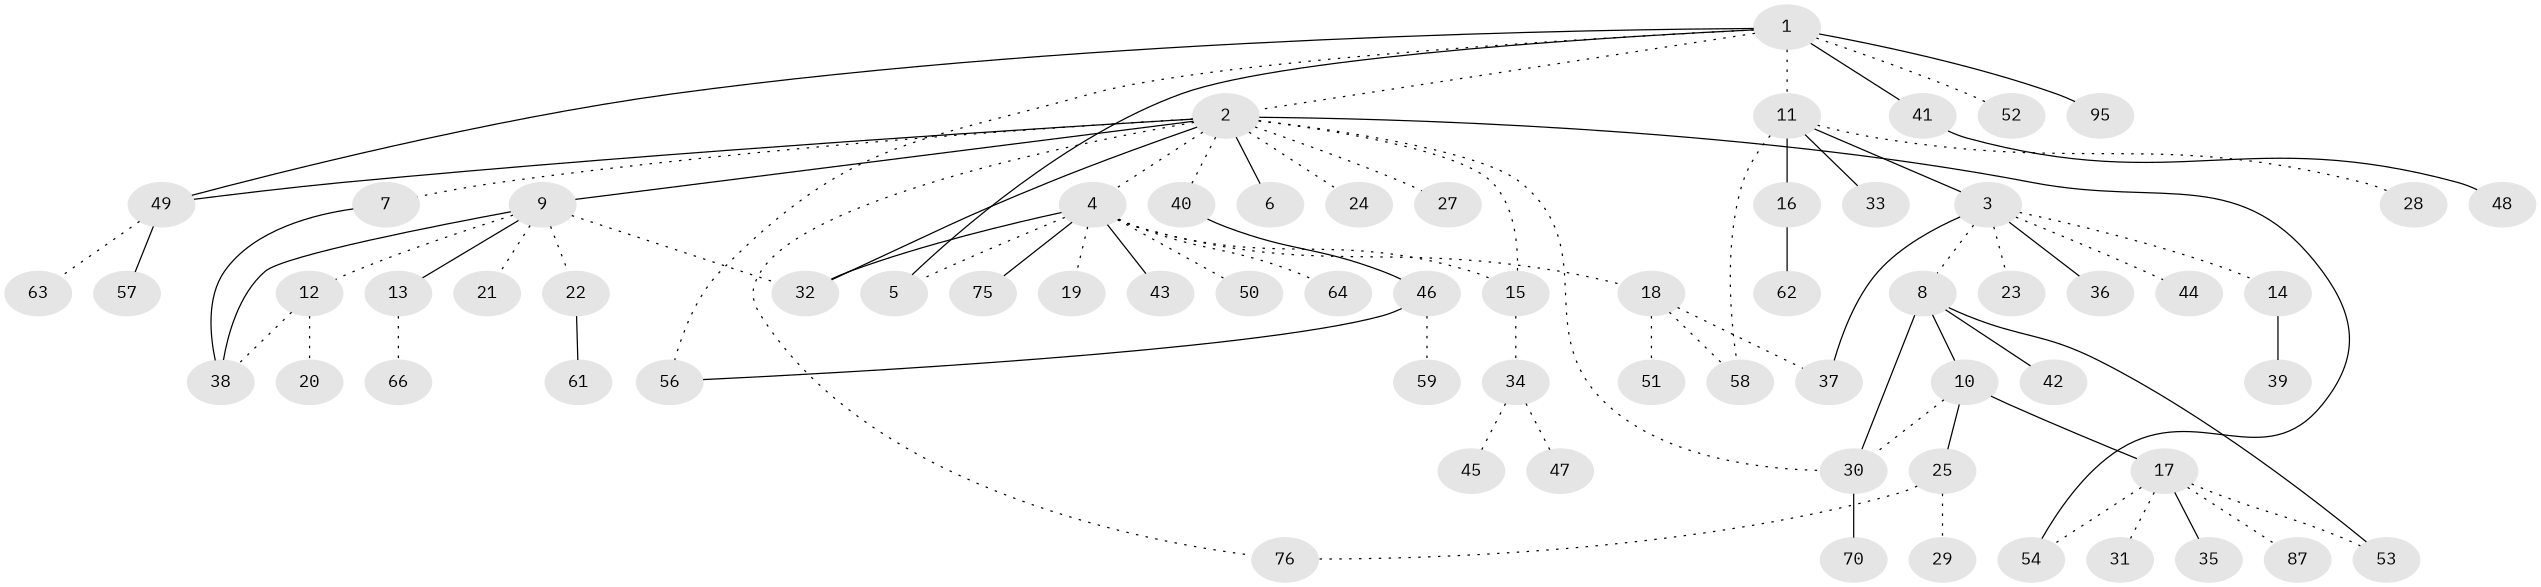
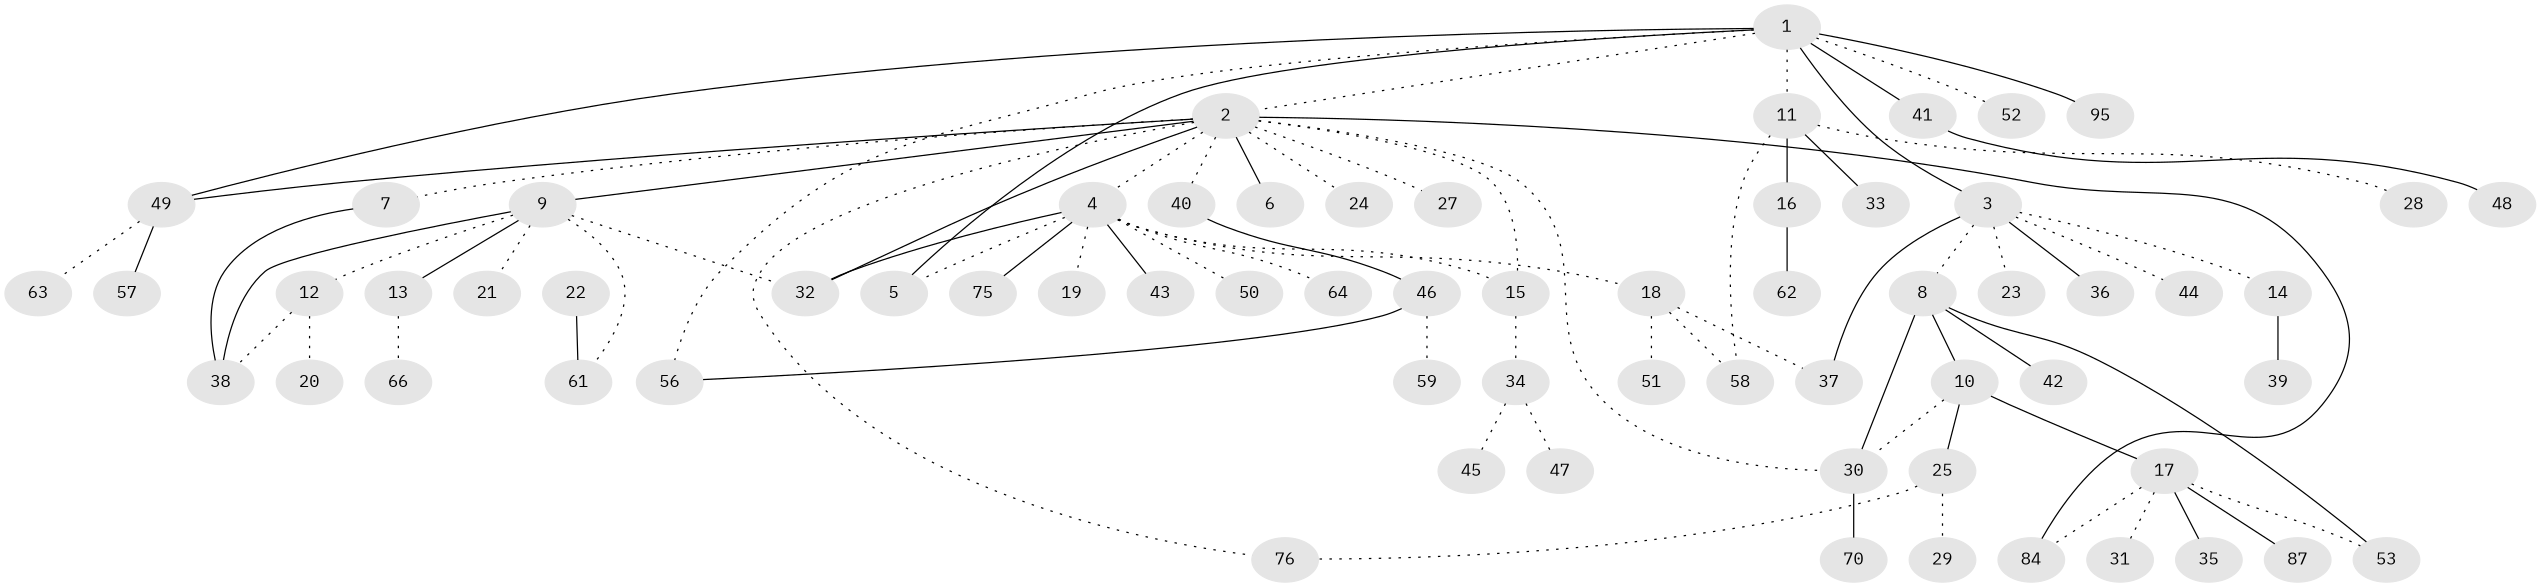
(1910, 170) -> (1867, 128)
(559, 249) -> (624, 283)
(2231, 516) -> (2231, 516)
(2031, 560) -> (2031, 560)
